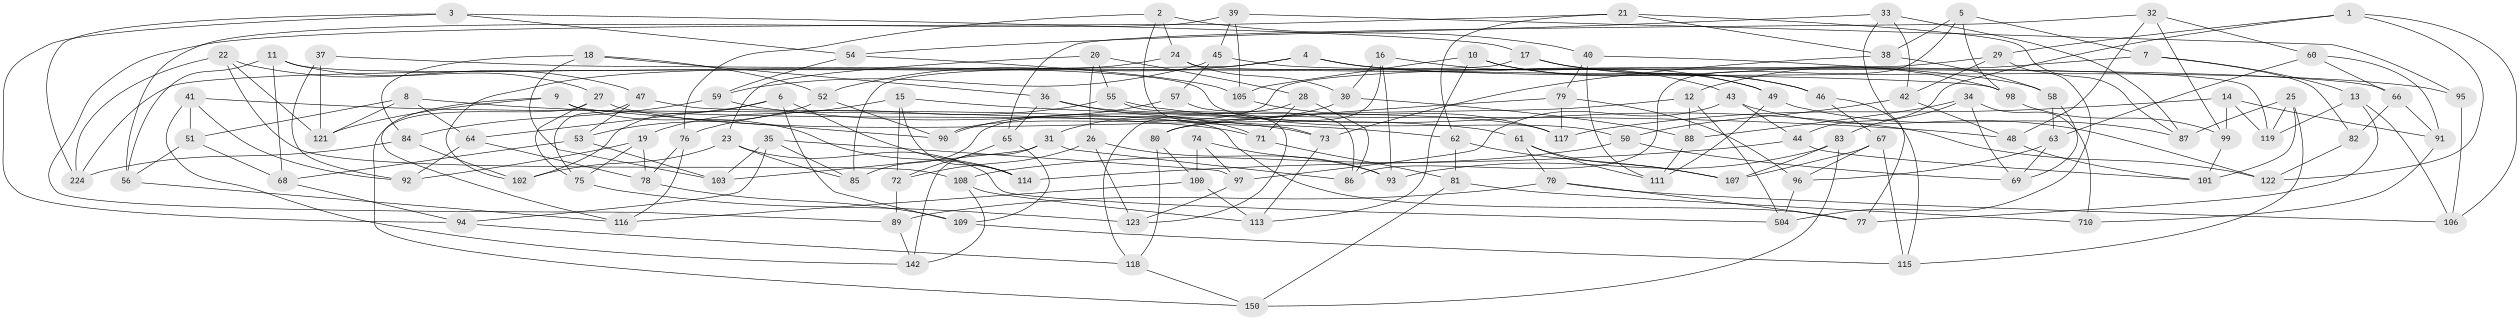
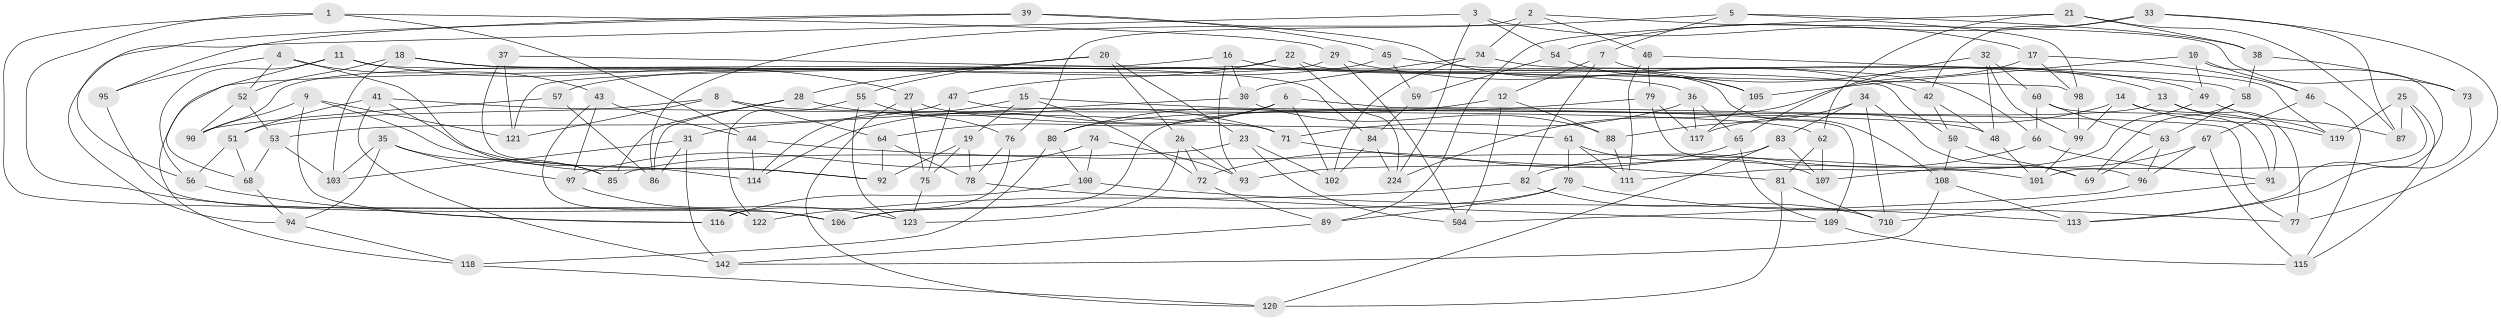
(1021, 118) -> none
none -> (1755, 204)
(1252, 307) -> (1270, 307)
